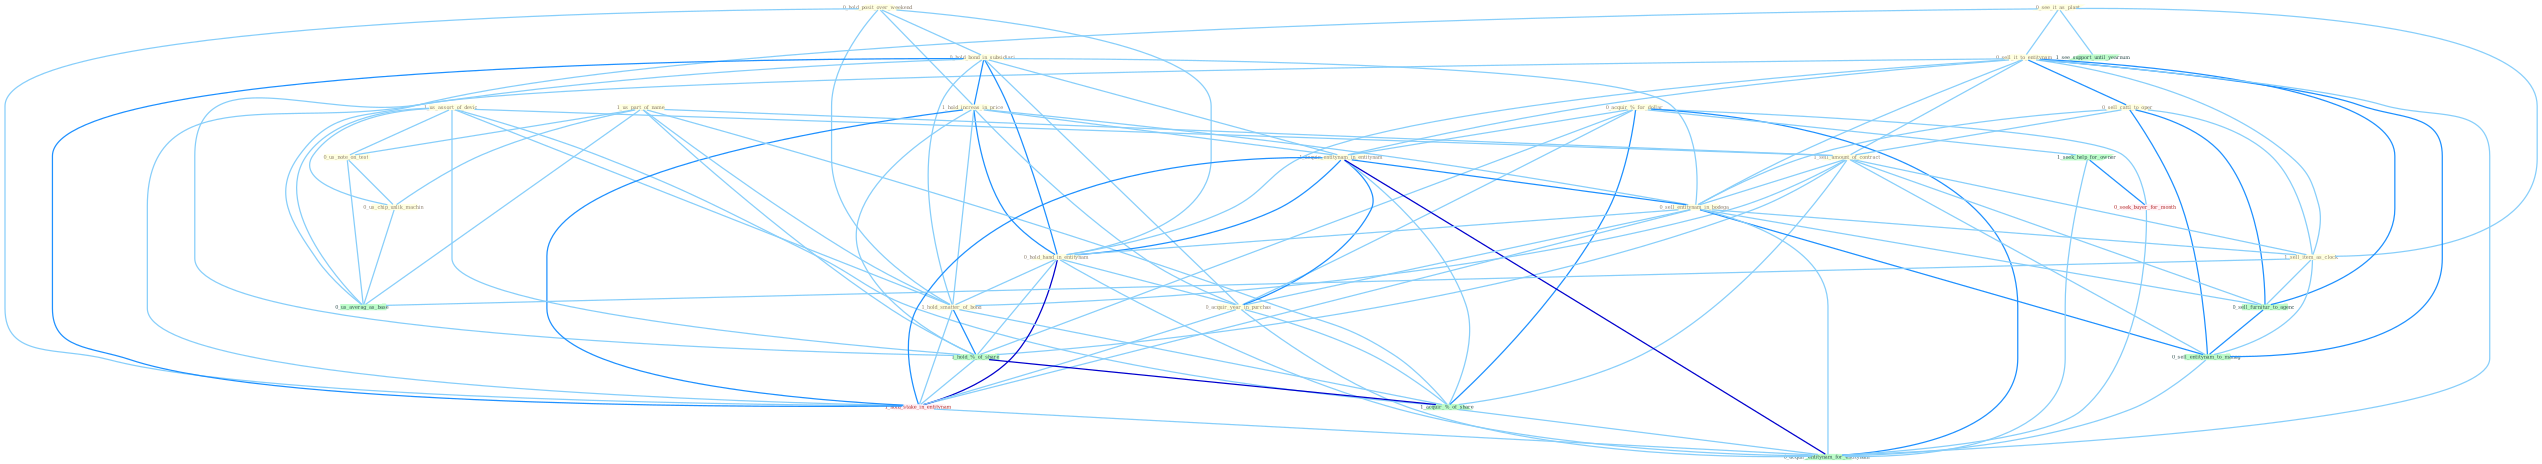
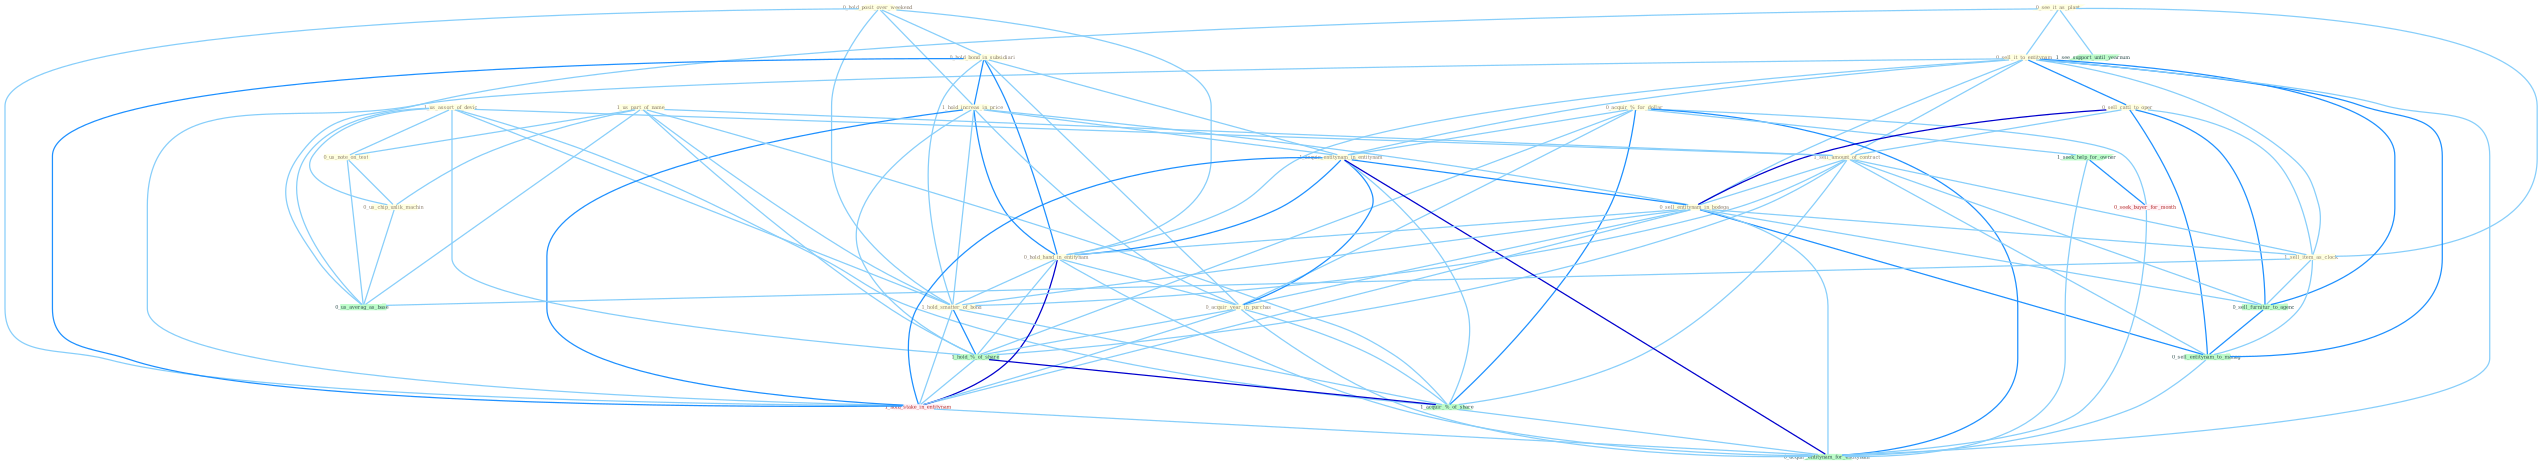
(1490, 73) -> (1306, 260)
(1991, 121) -> (1991, 121)
(195, 192) -> (1114, 331)
